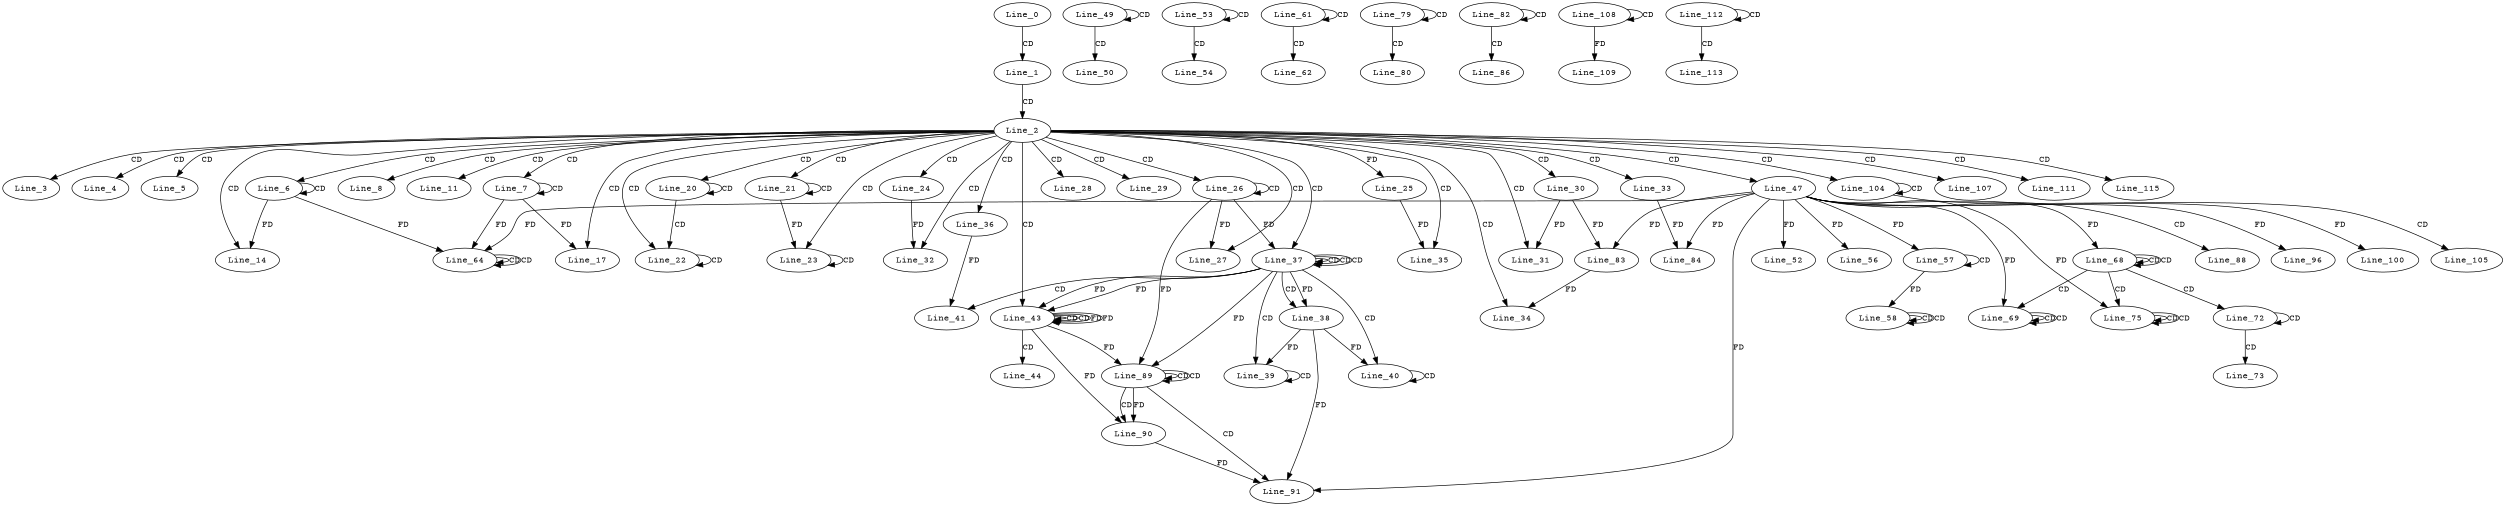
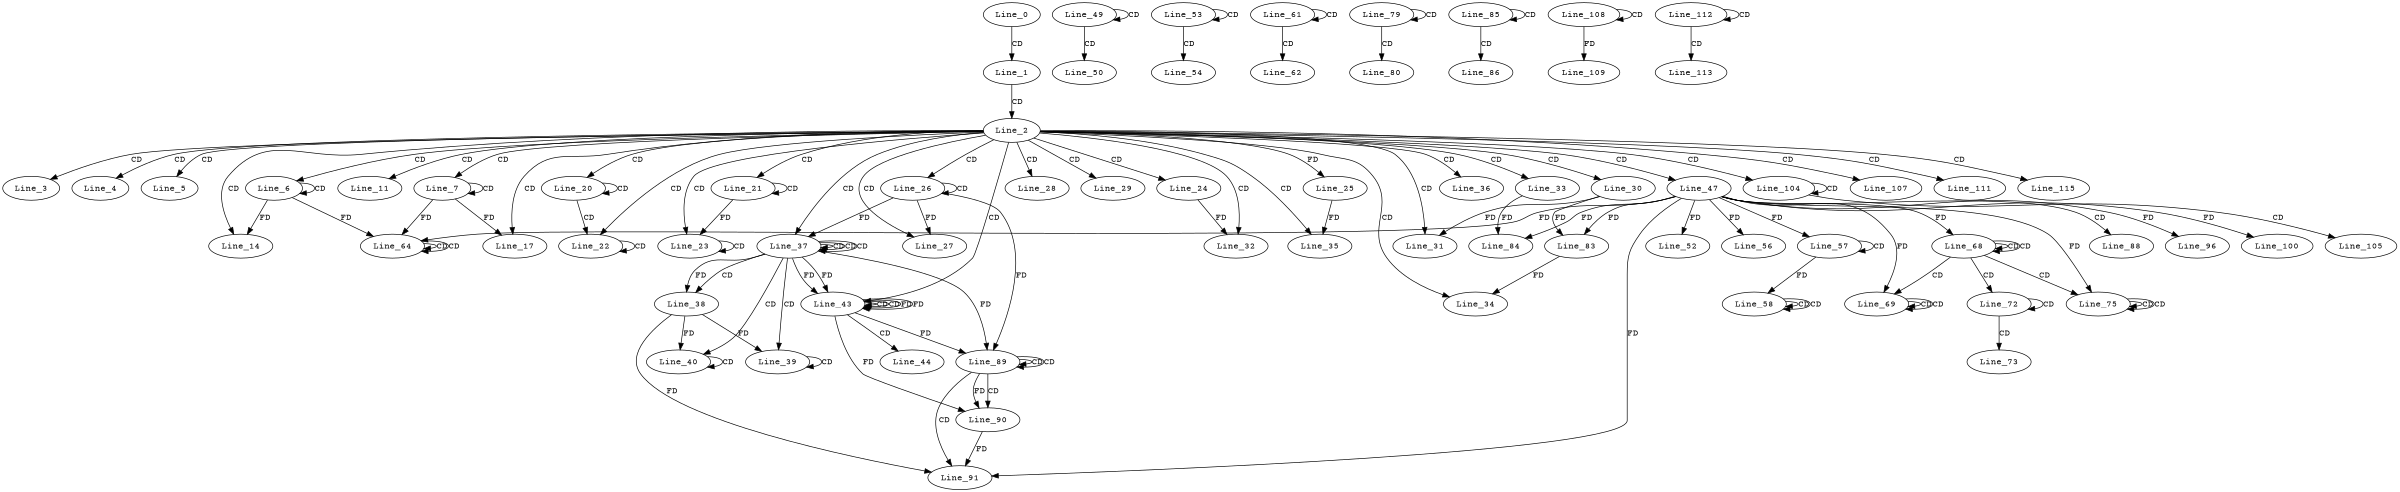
(1491, 15) -> (1481, 15)
(367, 188) -> none
(947, 318) -> none
